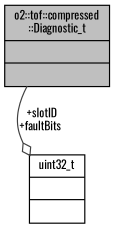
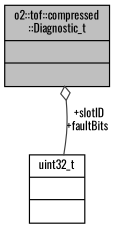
(18, 114) -> (67, 128)
